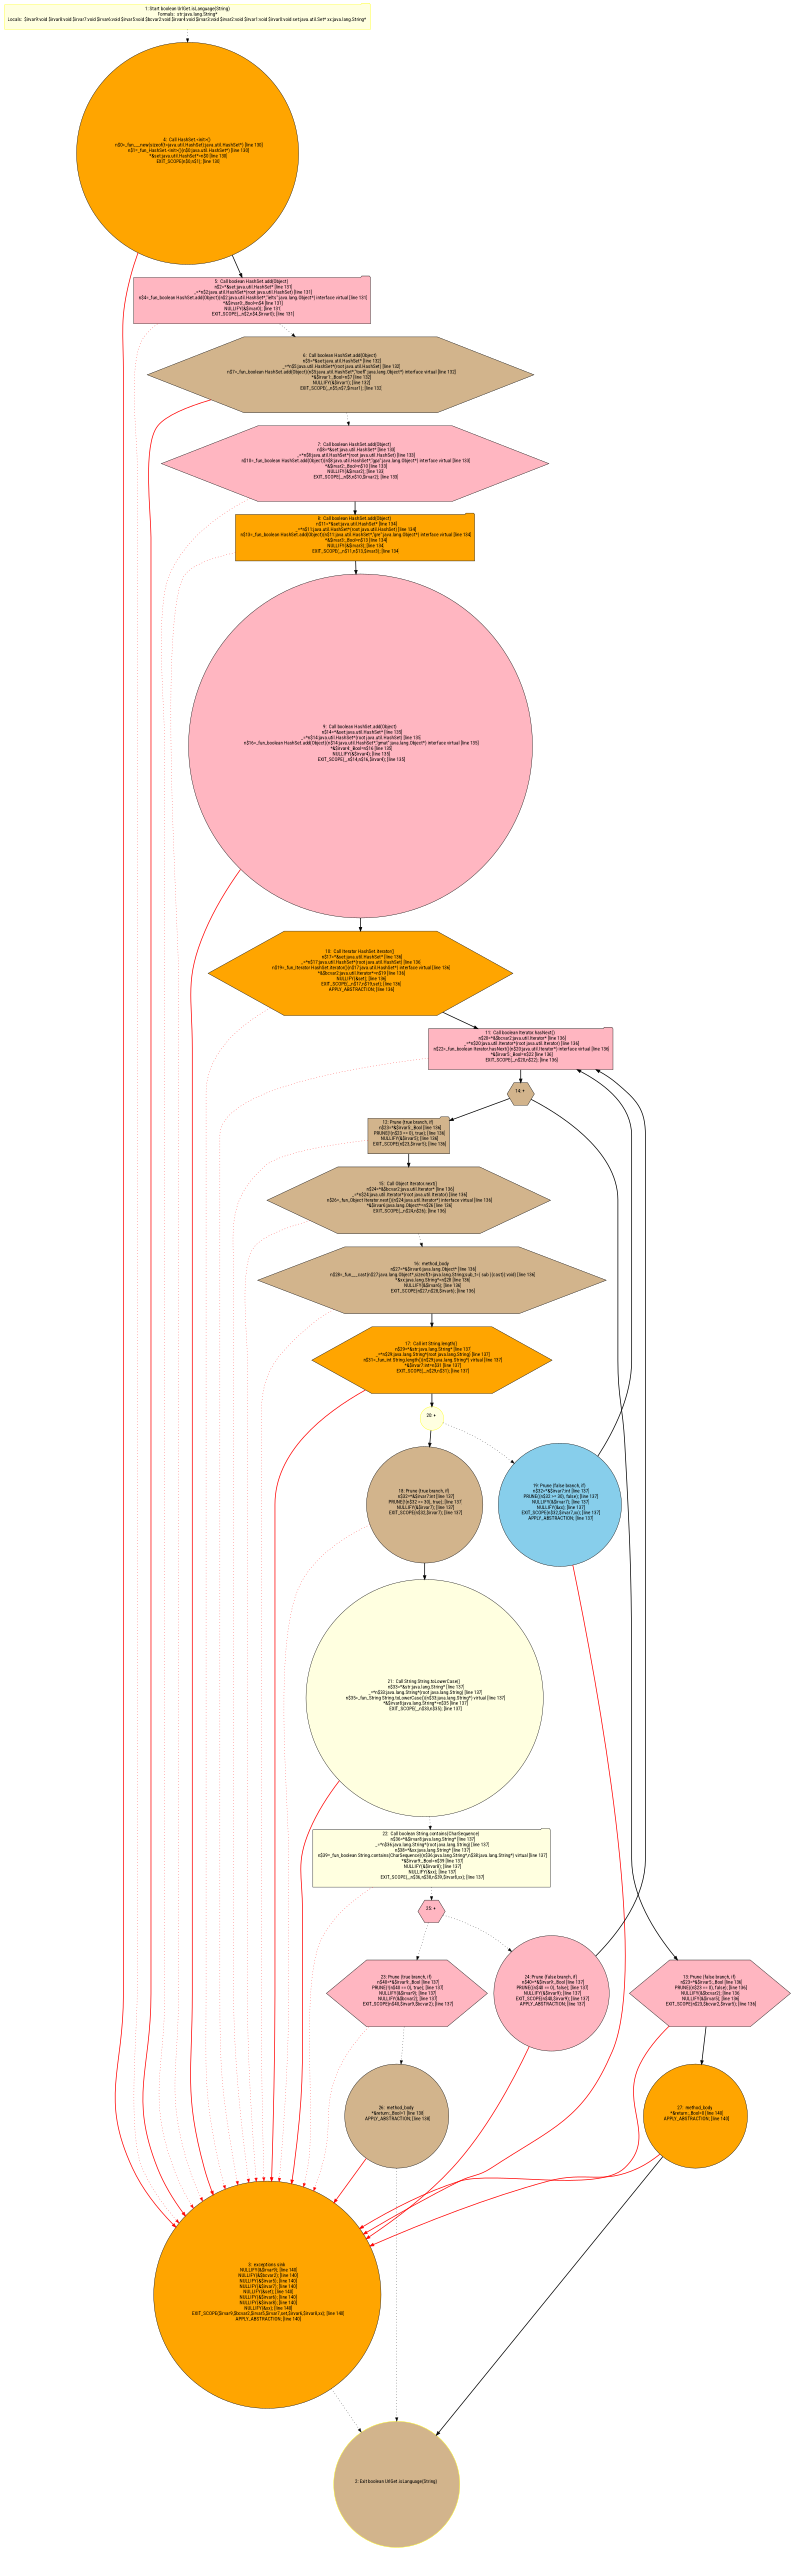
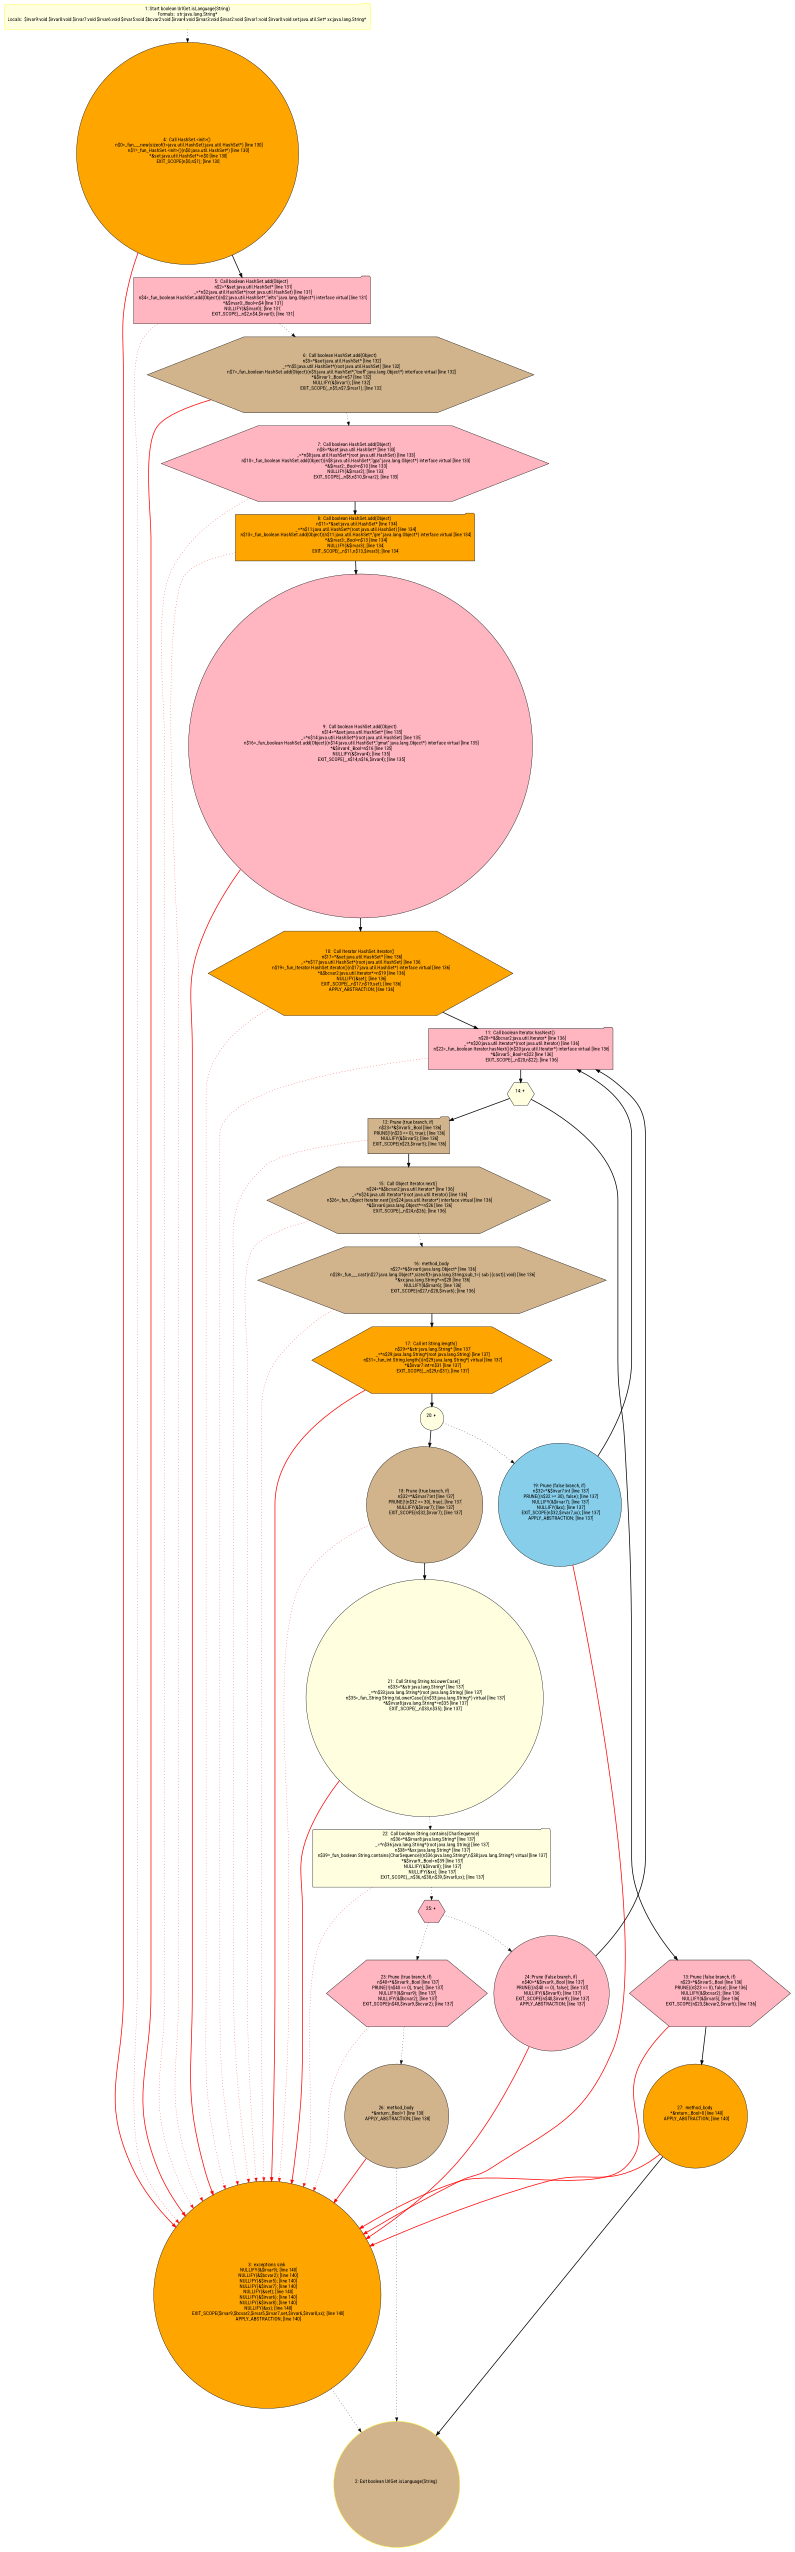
(521, 1094) -> (521, 1094)
(432, 1418) -> (432, 1418)
